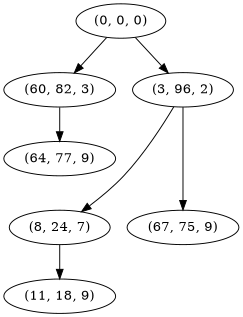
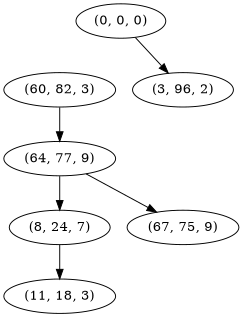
(94, 52) -> none
(183, 154) -> (117, 191)
(137, 161) -> (60, 188)
(60, 296) -> (60, 296)
